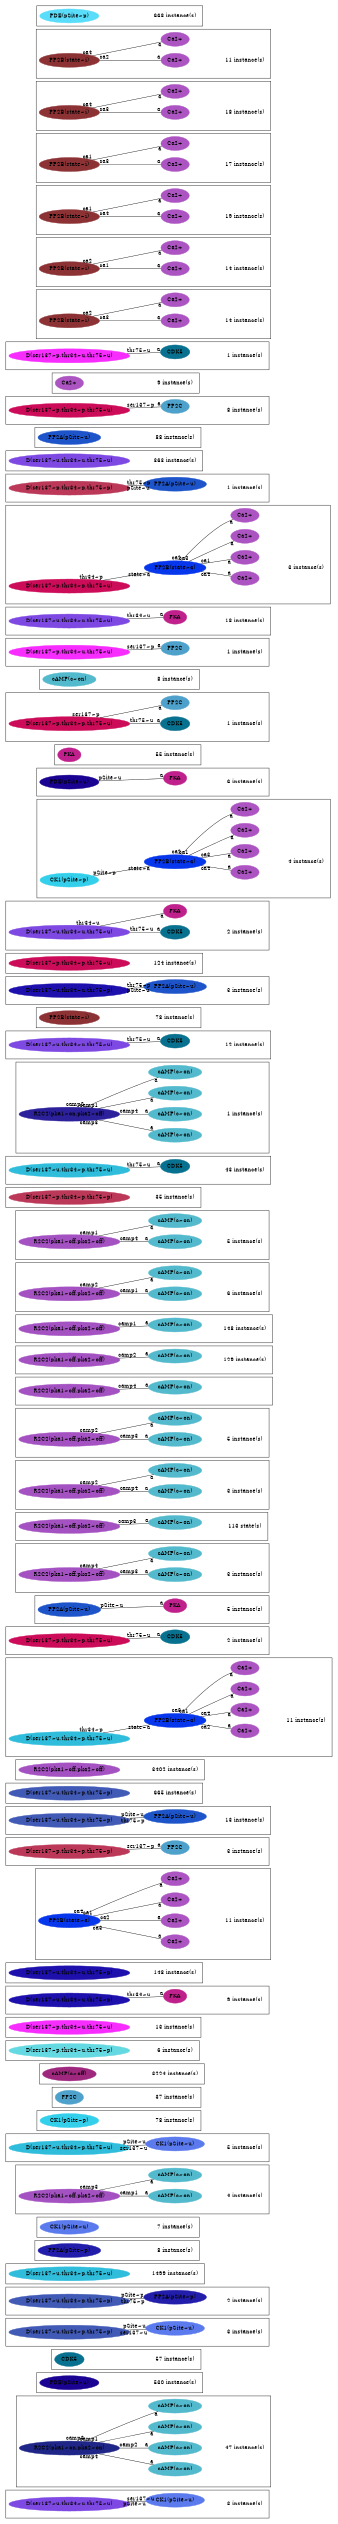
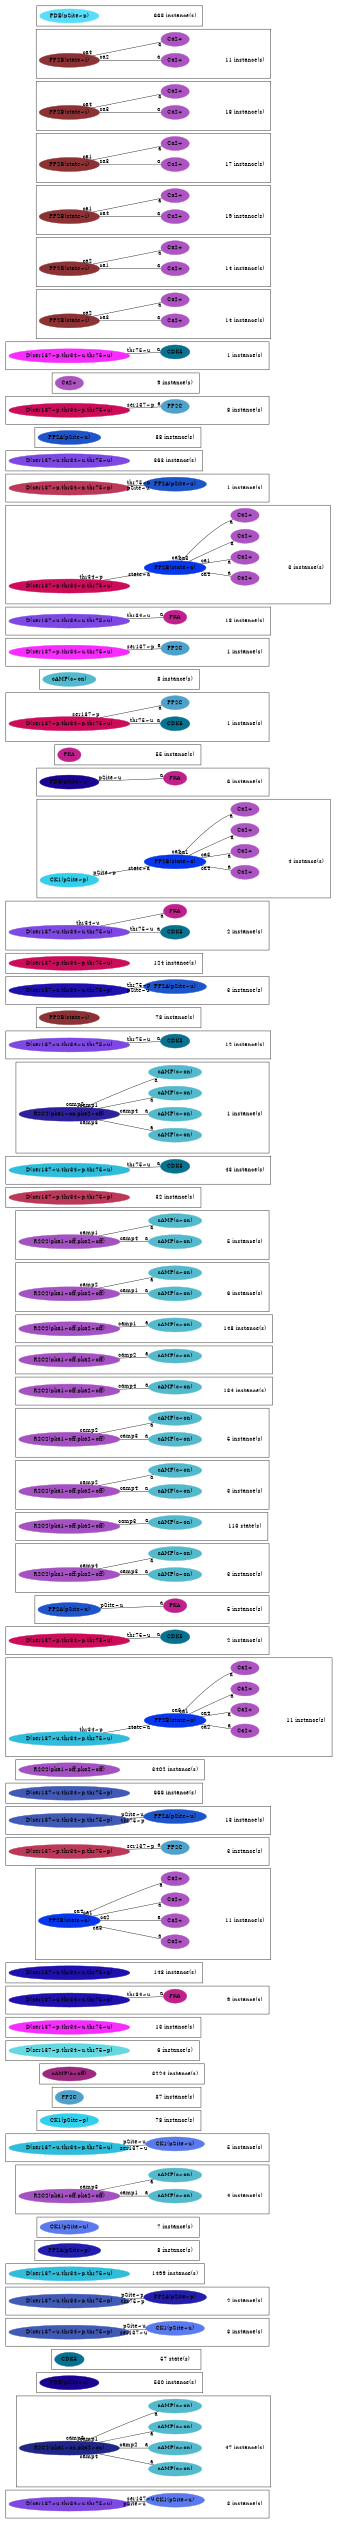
(175, 1197) -> (175, 1197)
(245, 1360) -> none
none -> (245, 1391)
(175, 1793) -> (175, 1793)
(175, 2359) -> (175, 2359)
